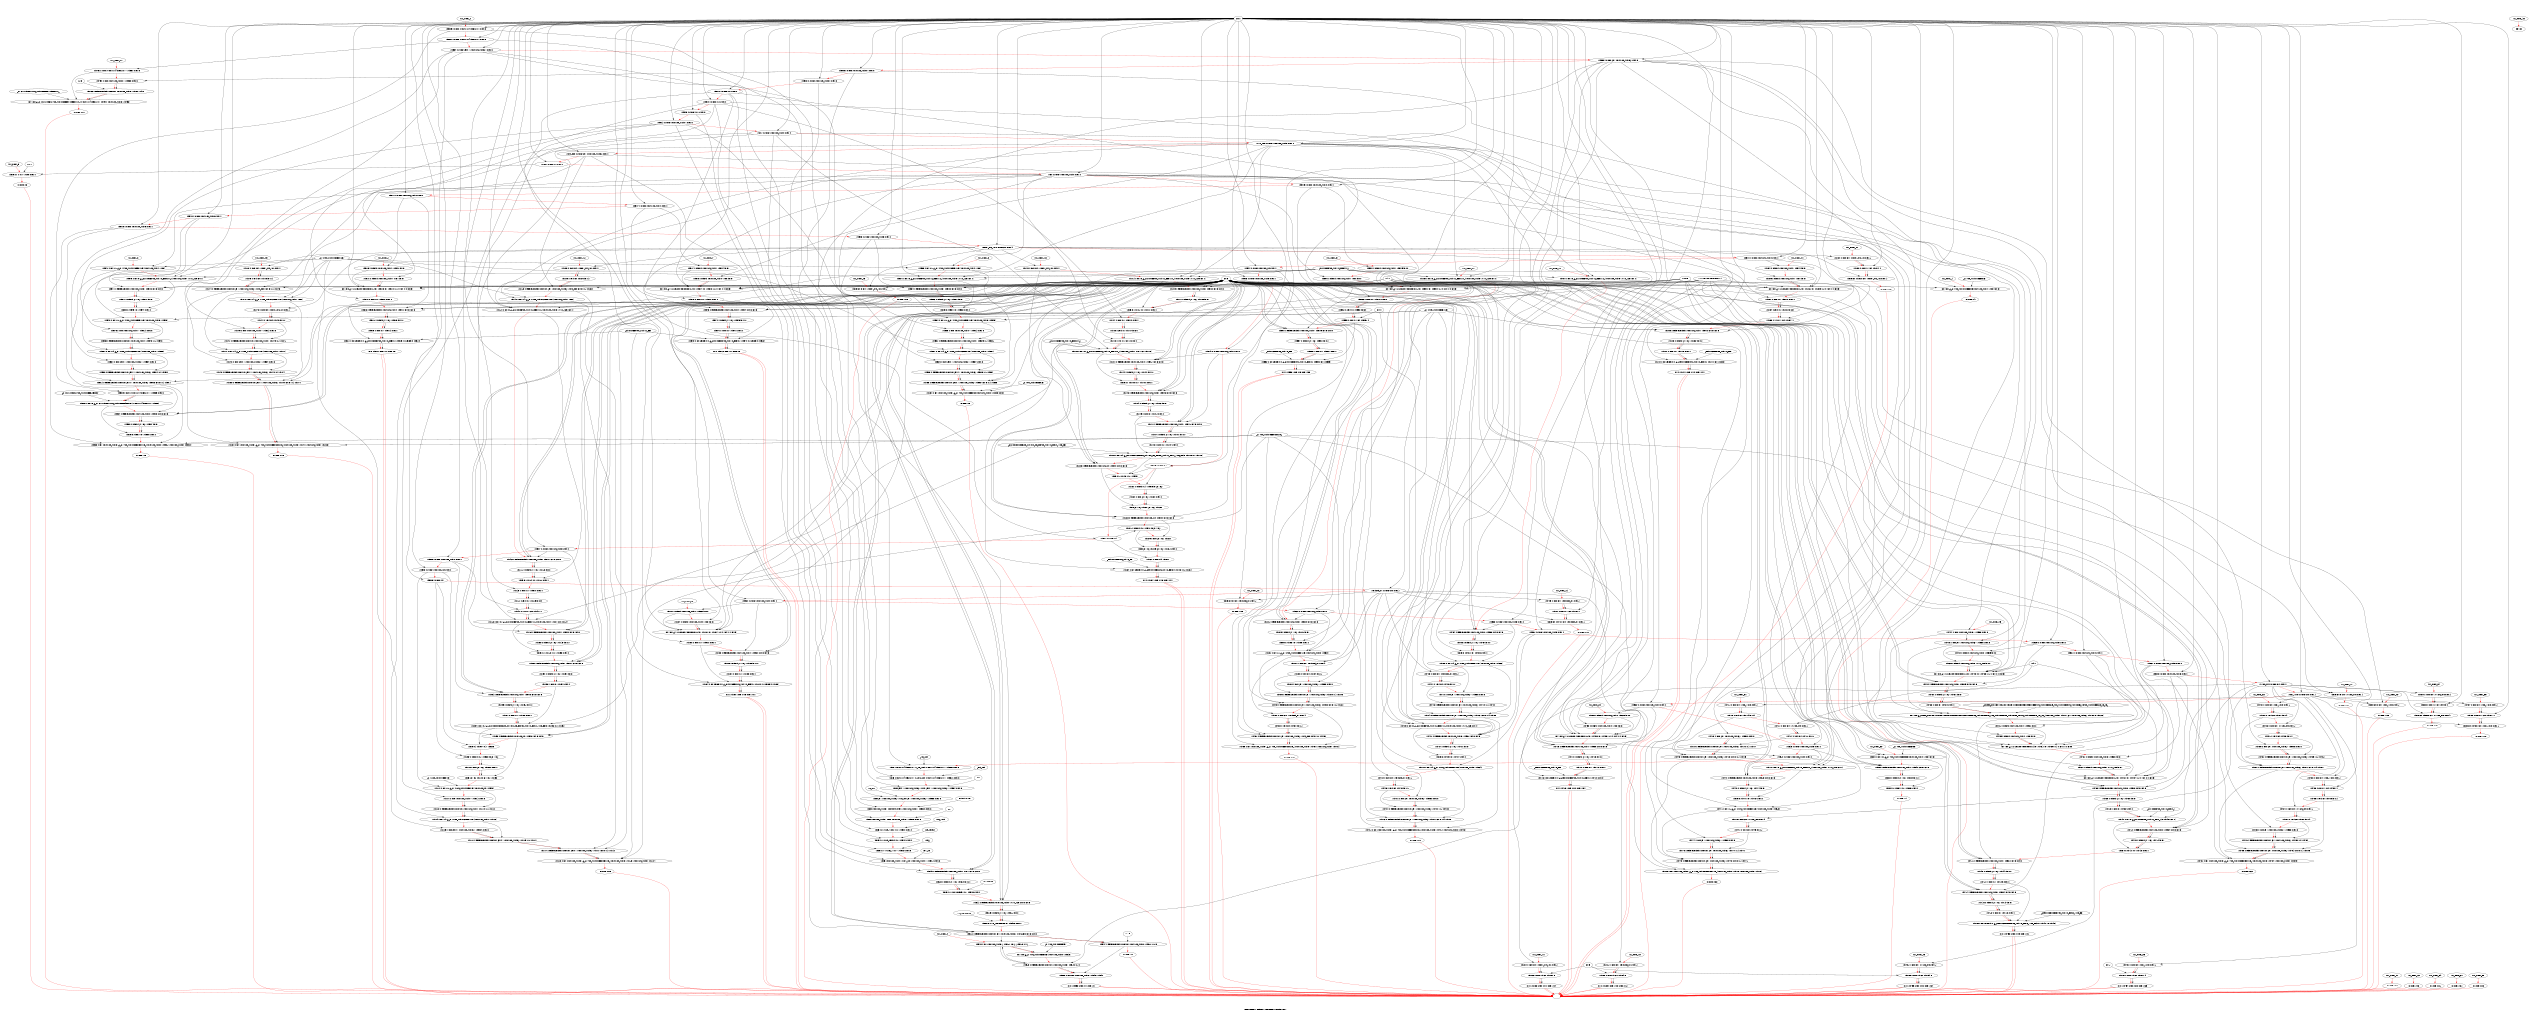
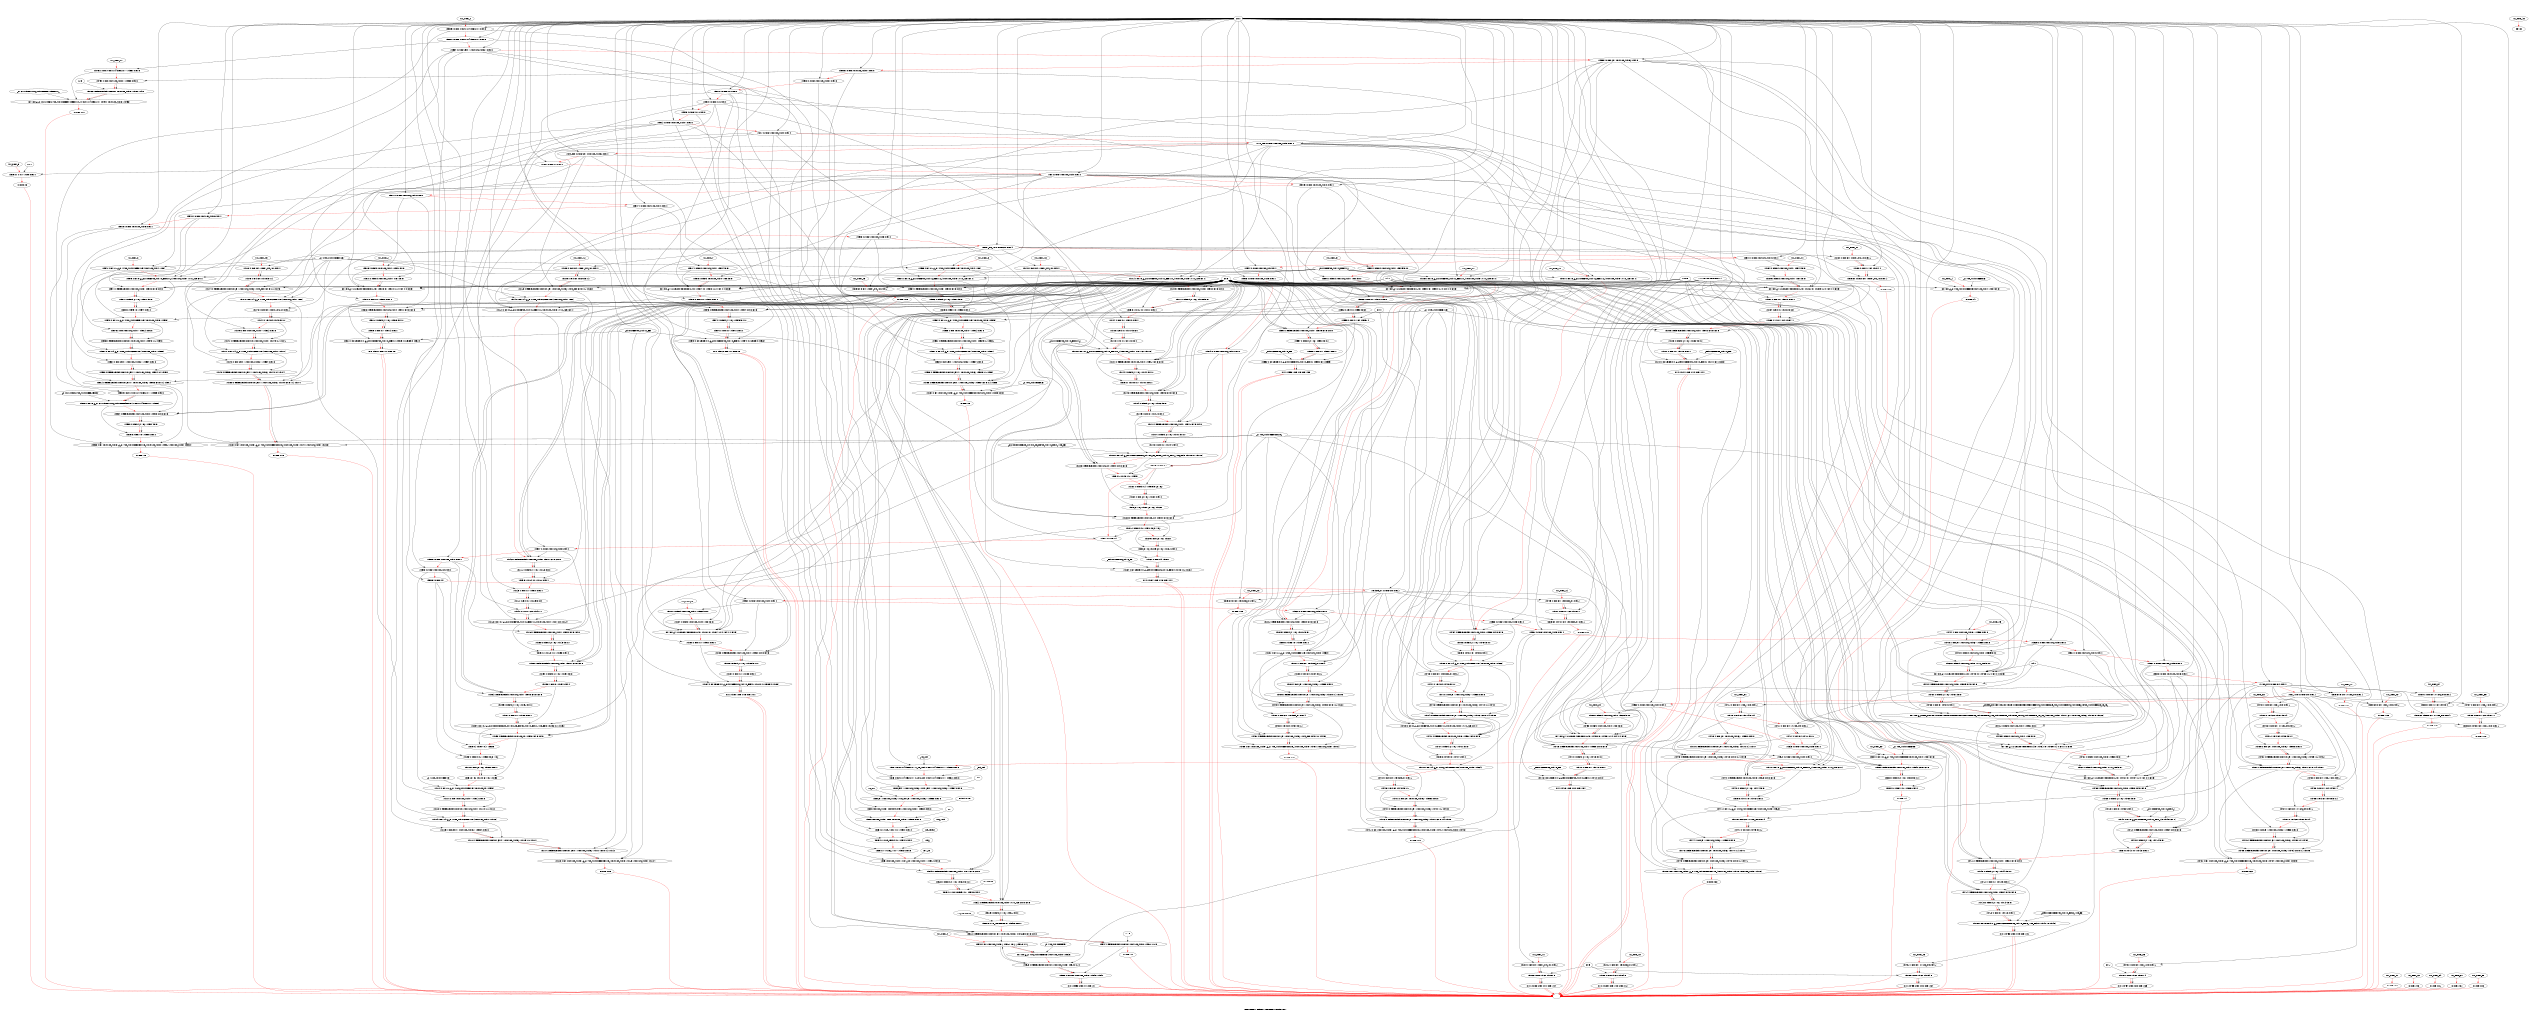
(1125, 534) -> (1125, 533)
